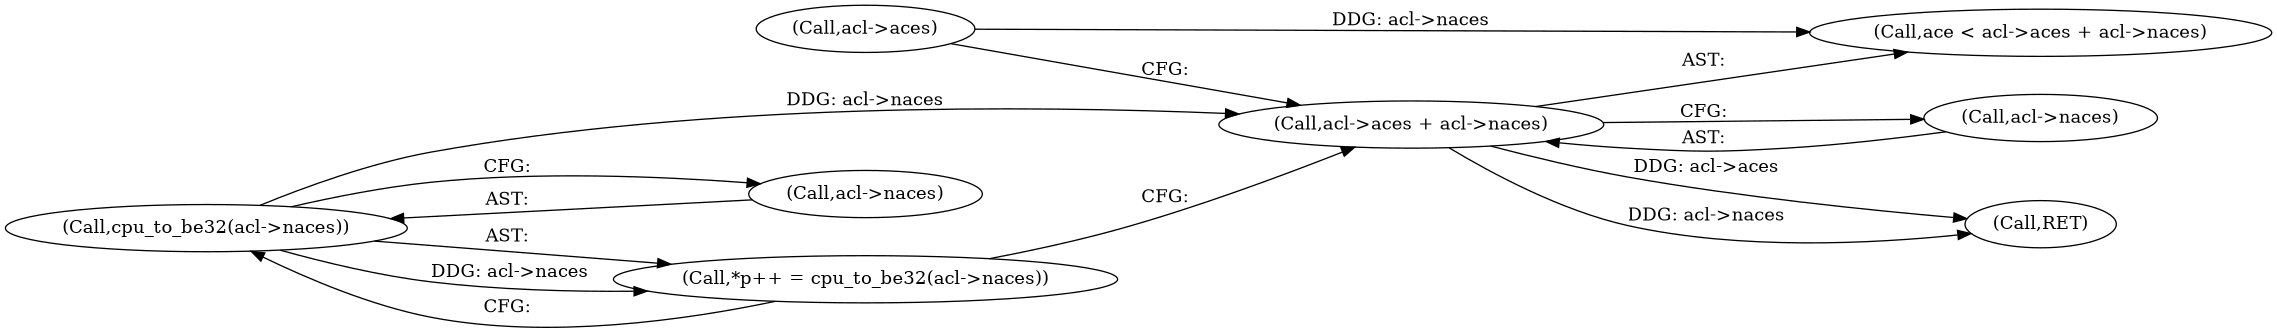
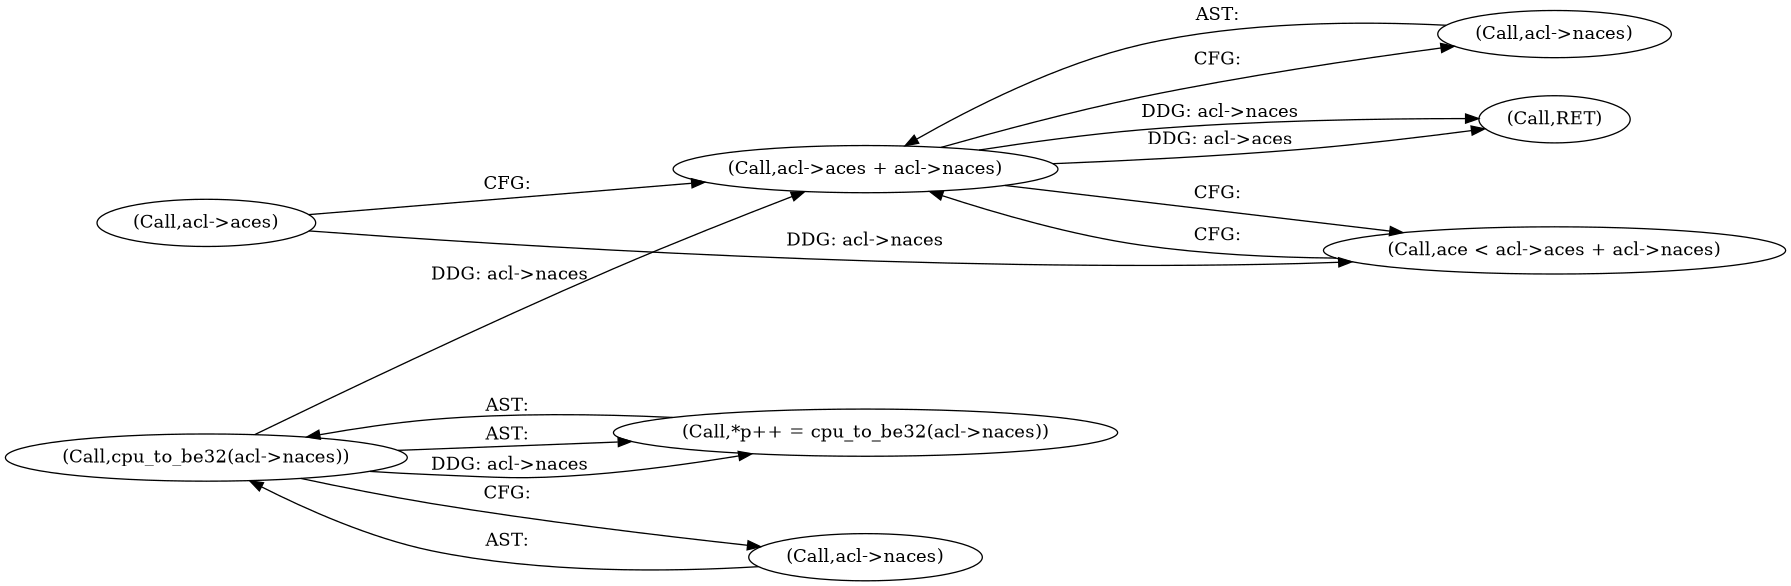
(1707, 61) -> (1221, 193)
(1169, 214) -> (1136, 244)
(510, 307) -> (510, 406)
